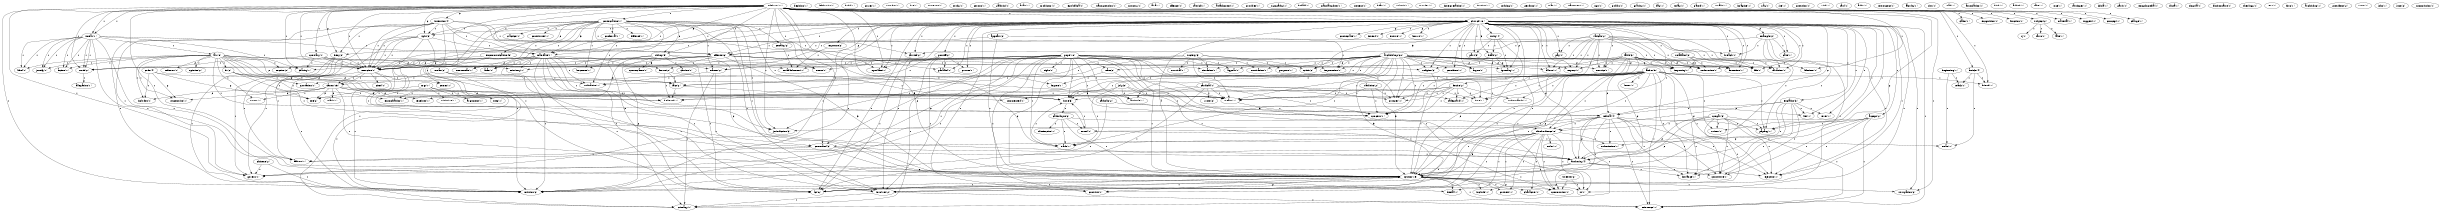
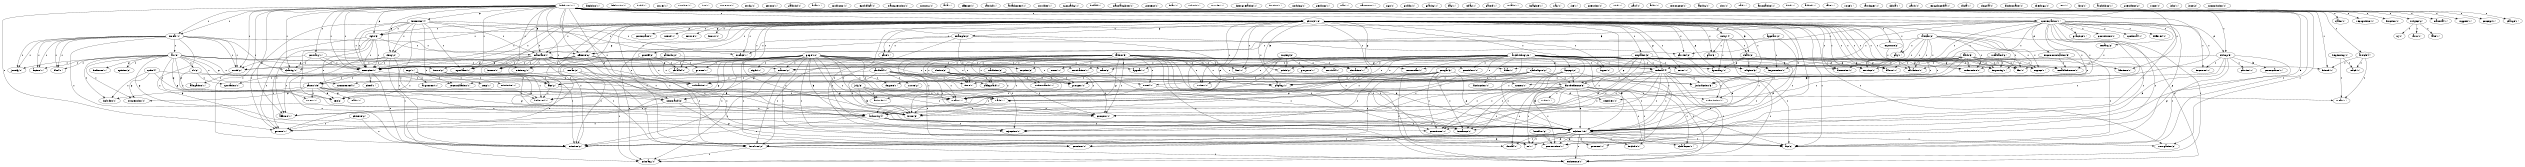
(1696, 50) -> none
(1065, 108) -> (1229, 112)
